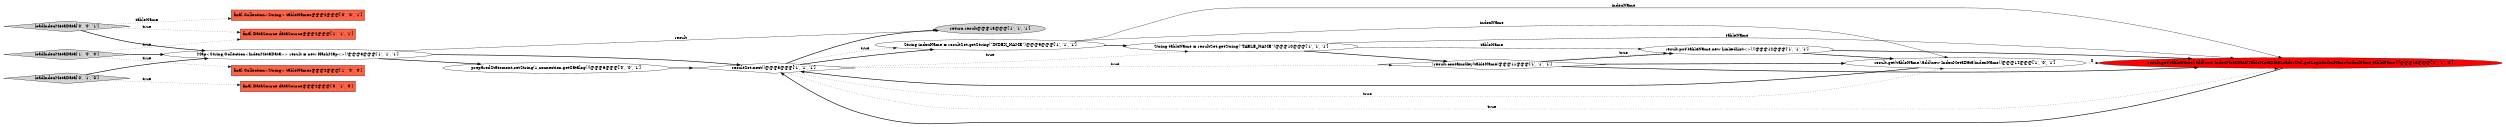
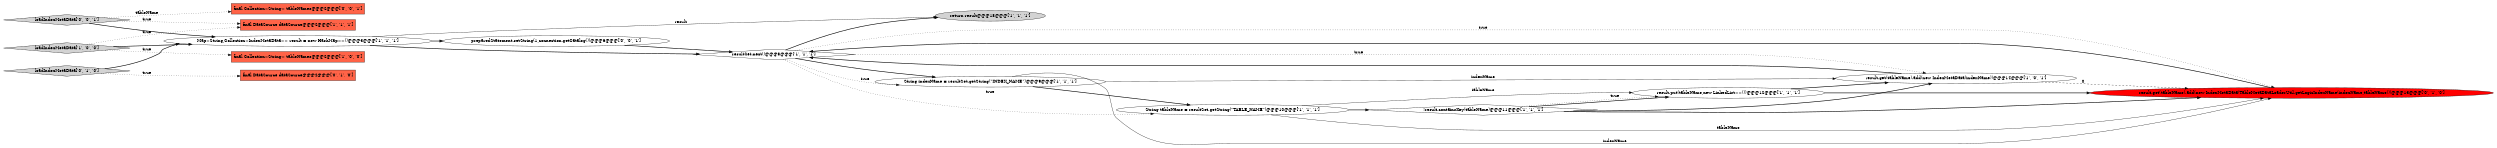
(1121, 67) -> none
